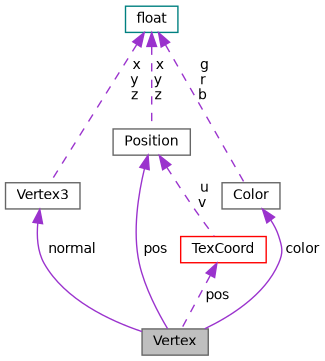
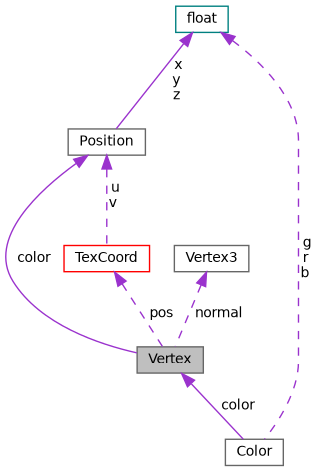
(152, 88) -> (150, 86)
(94, 113) -> none
(154, 250) -> (32, 259)
(264, 286) -> (217, 412)
(70, 294) -> (188, 316)
